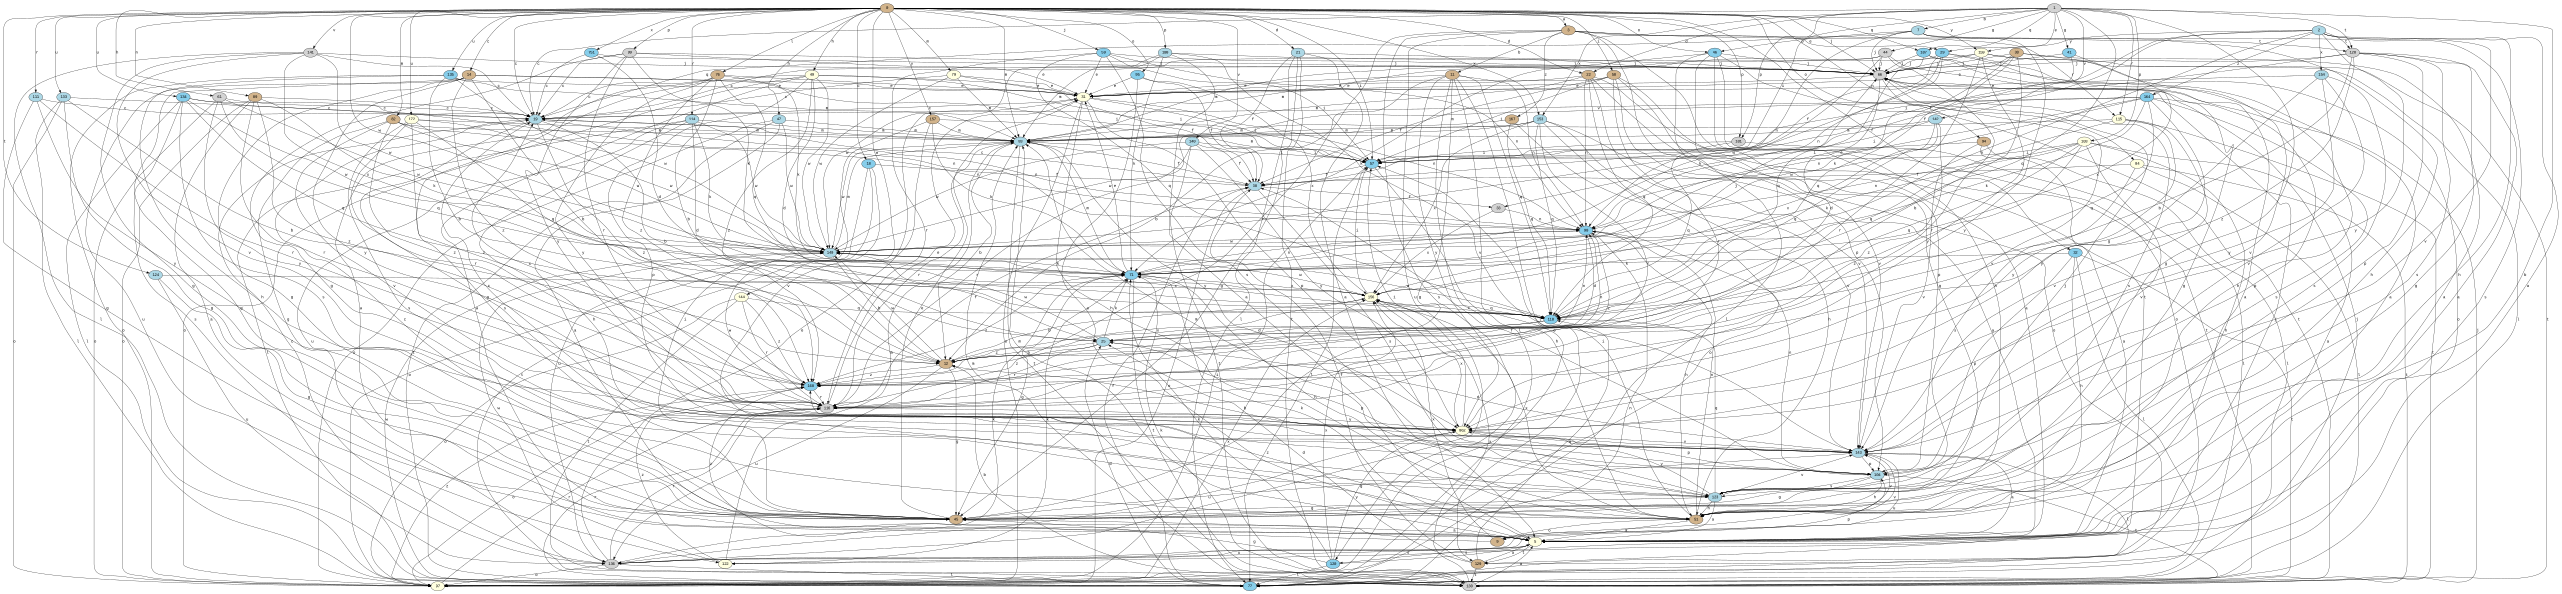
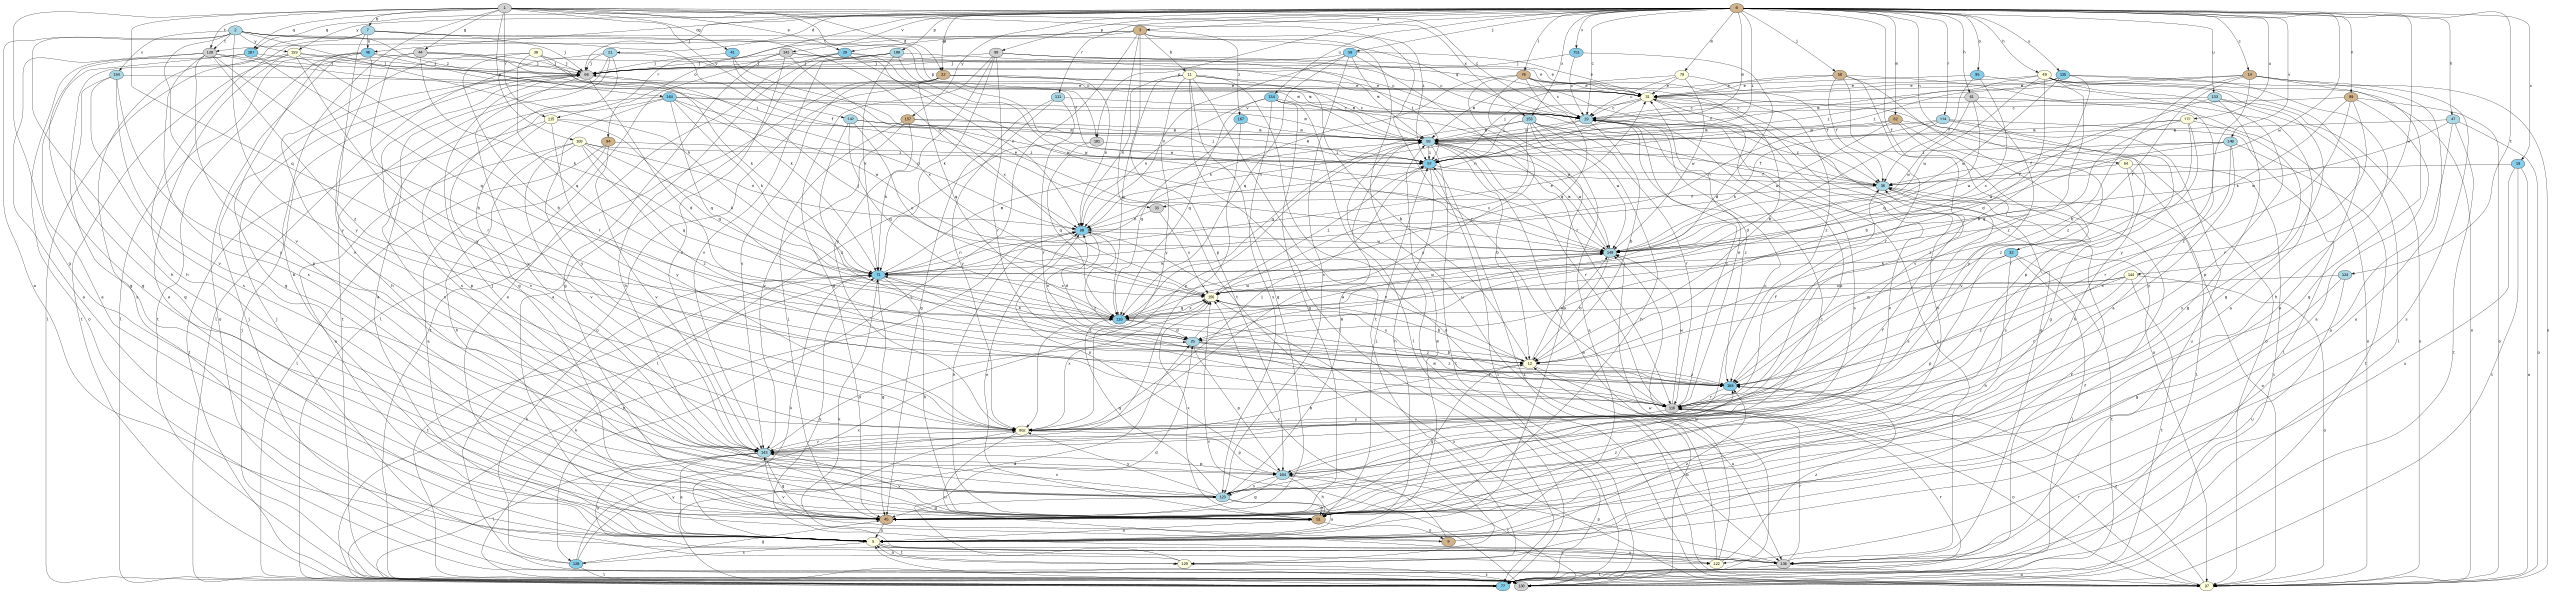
(2017, 53) -> (536, 53)
(1452, 75) -> (1190, 75)
(1512, 119) -> (1241, 119)
(756, 193) -> none
none -> (1808, 285)
(1570, 354) -> (357, 403)
(946, 364) -> (1530, 364)
(2306, 394) -> (335, 419)
(1578, 431) -> none
(1478, 564) -> (1184, 564)
